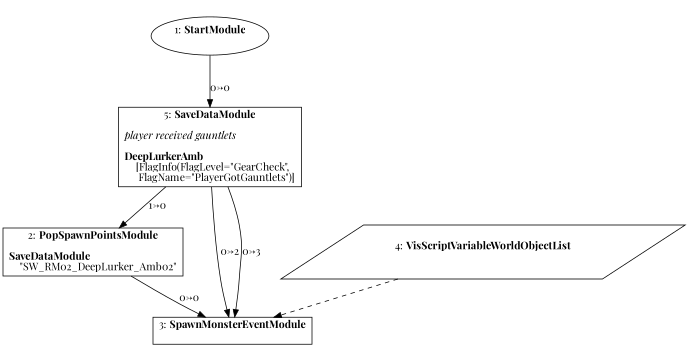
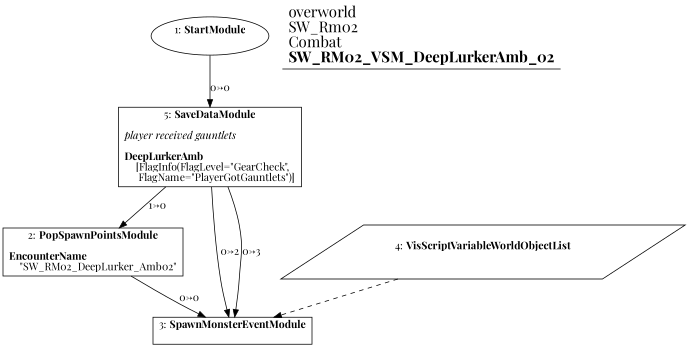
none -> (422, 36)
(50, 256) -> (48, 256)
